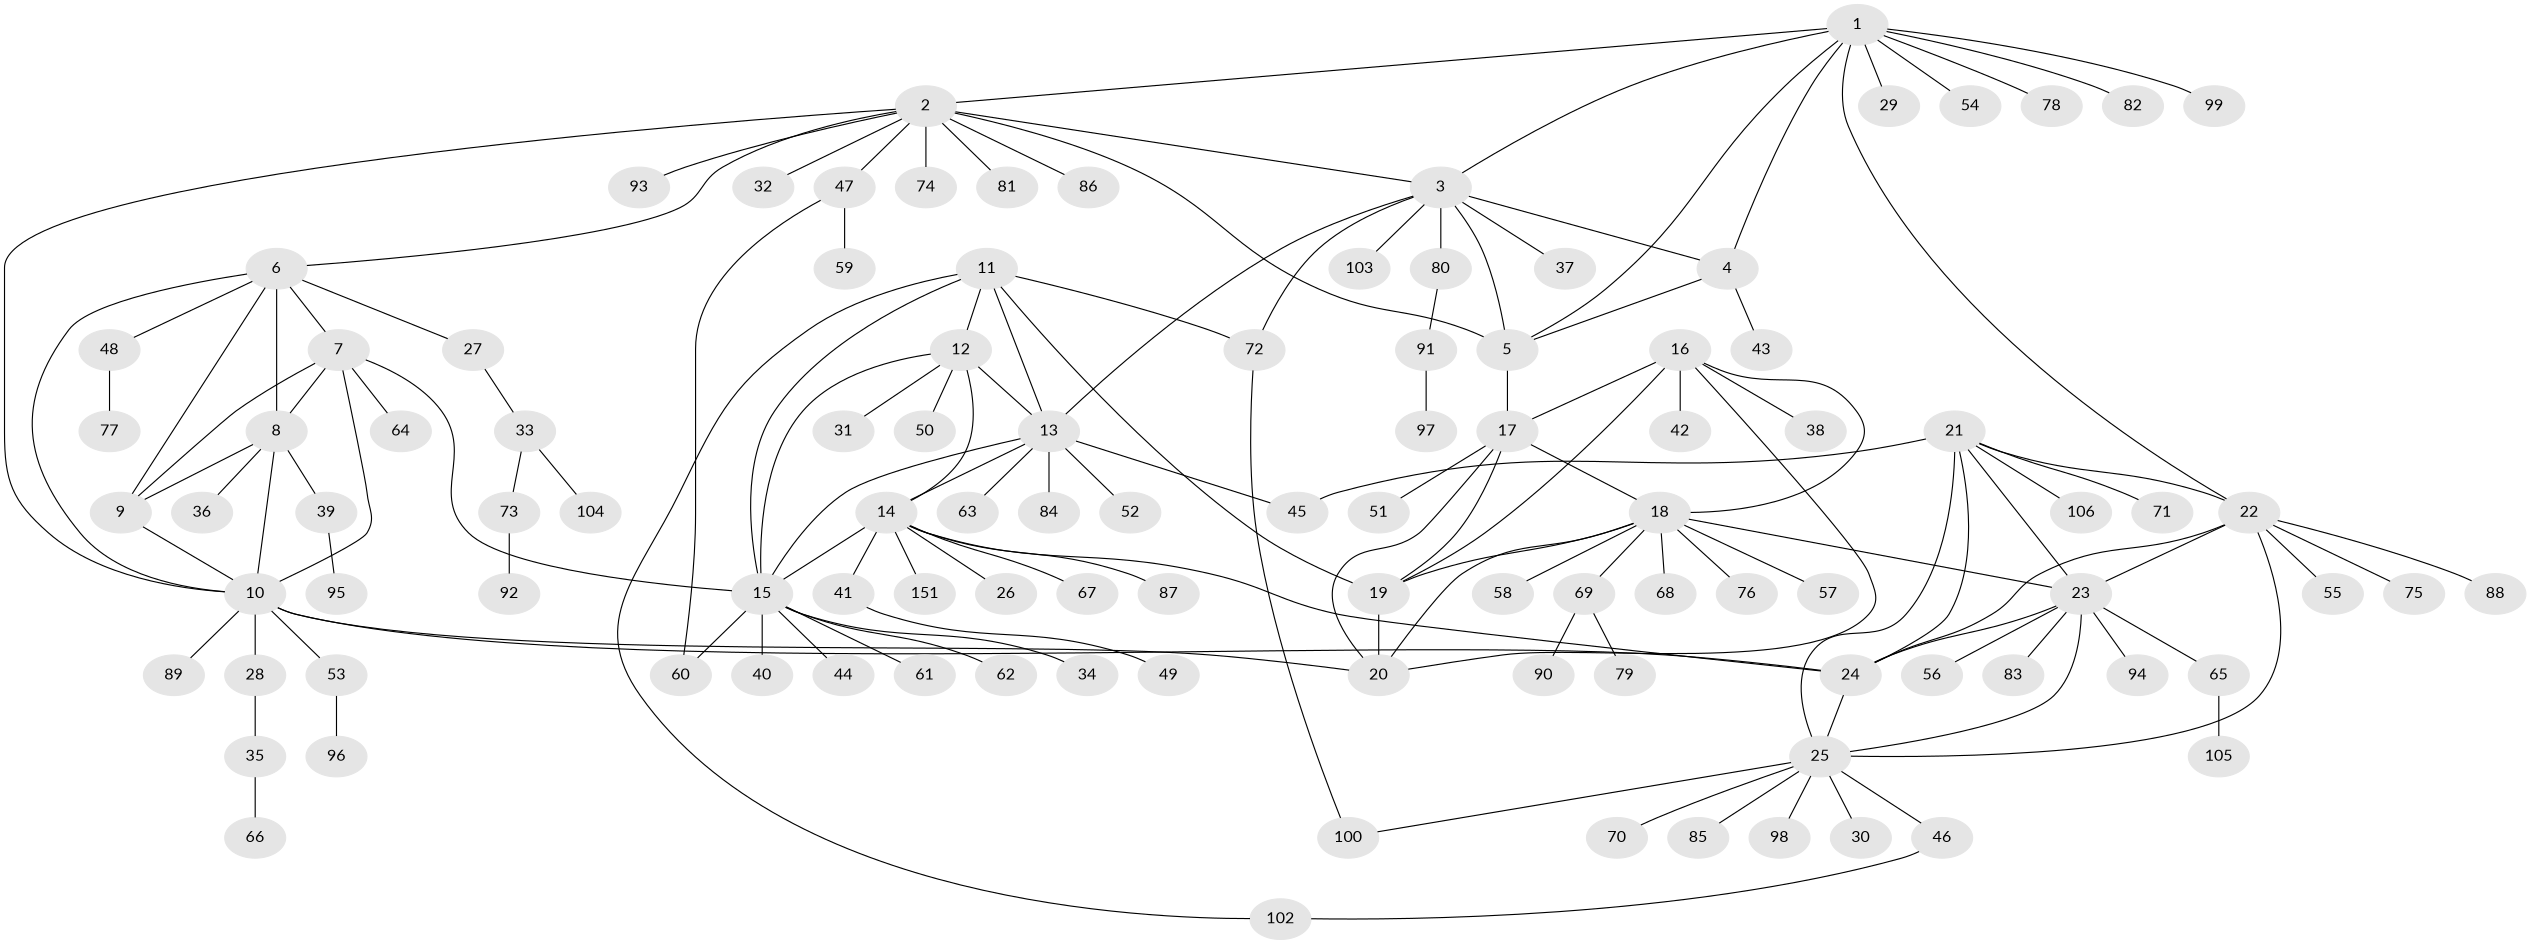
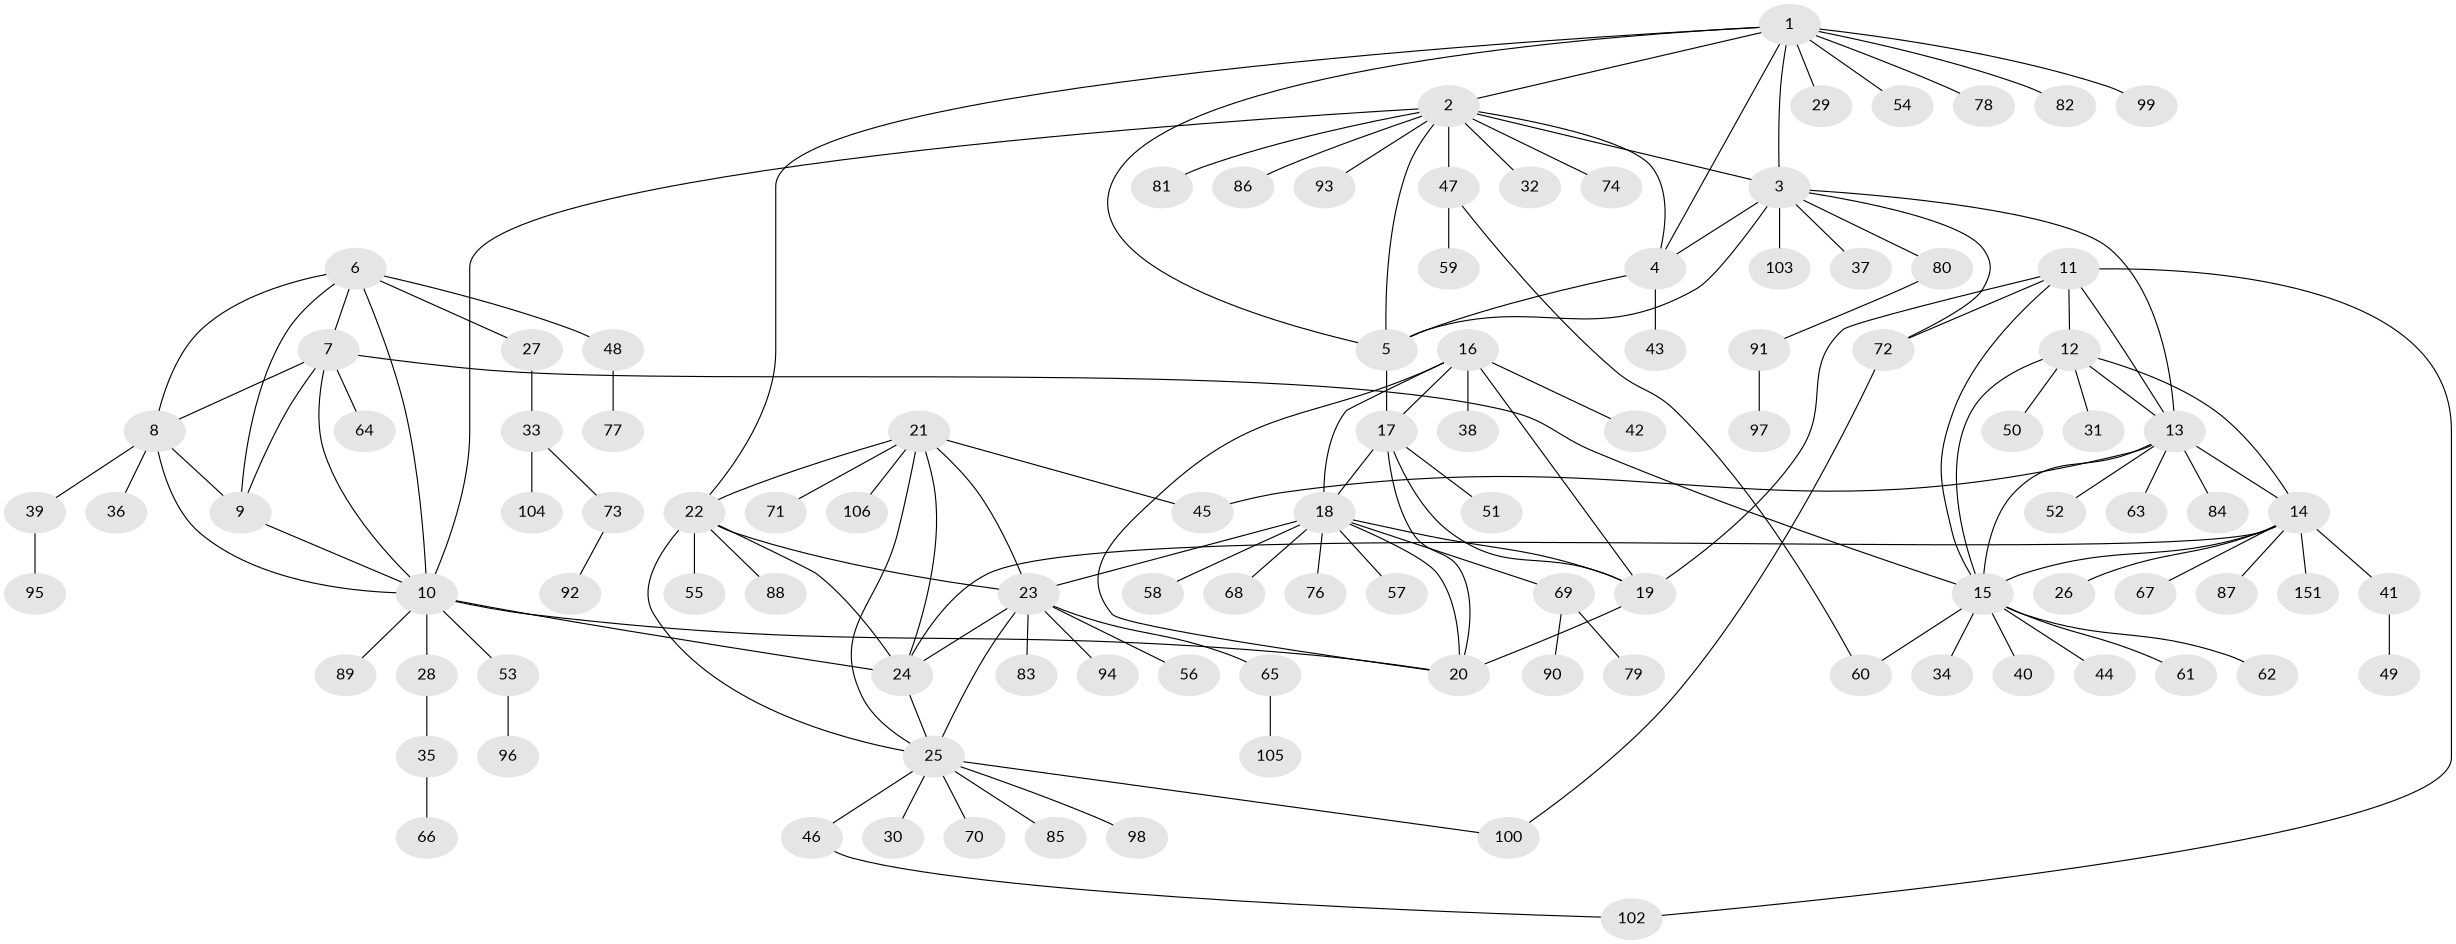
(615, 227) -> (1650, 165)
(2414, 594) -> none
